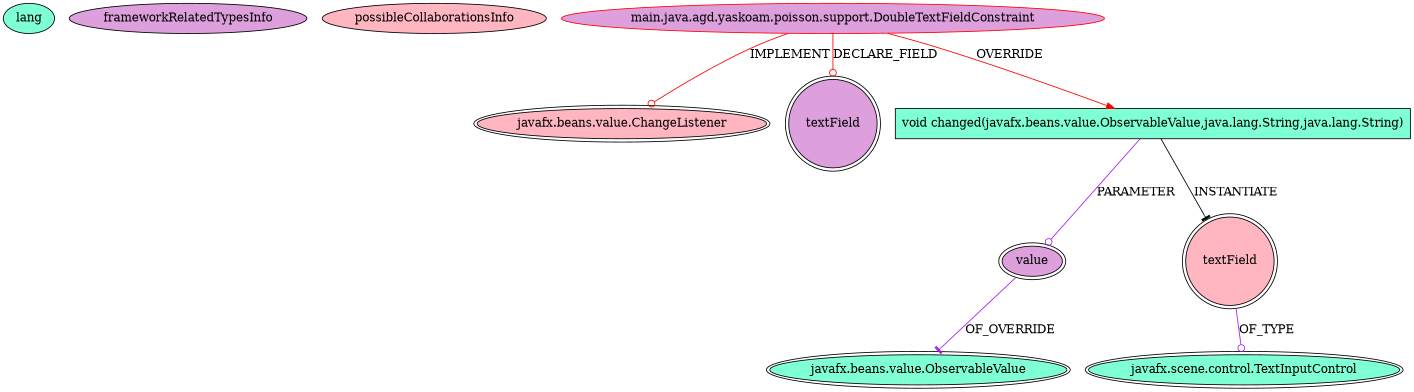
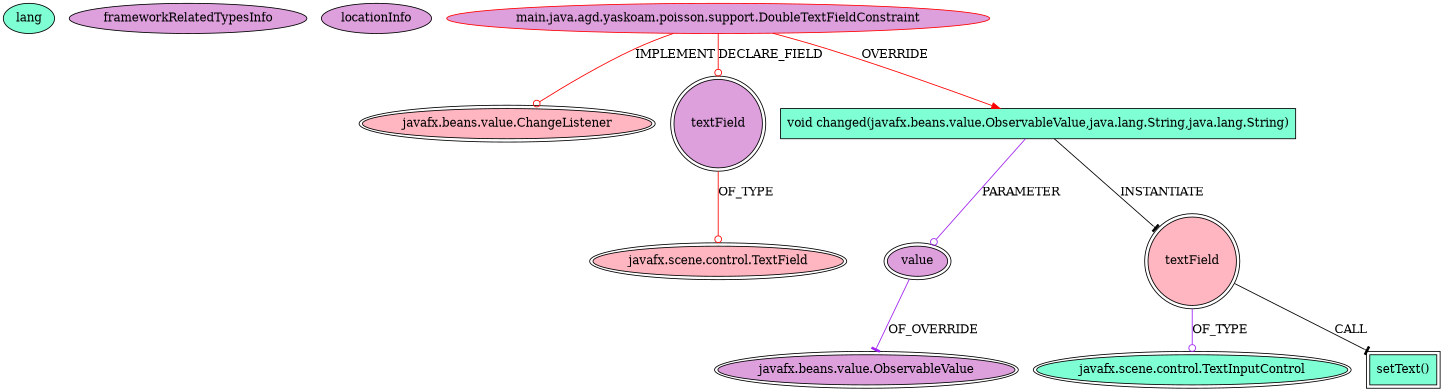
none -> (376, 18)
(434, 18) -> none
none -> (718, 261)
(918, 370) -> (866, 370)
none -> (1403, 370)
